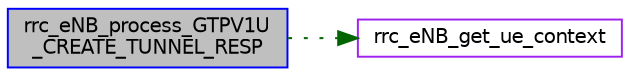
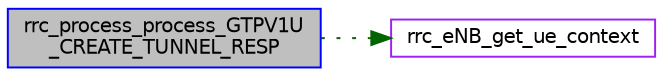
(148, 38) -> (164, 38)
